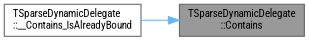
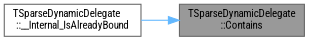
(73, 20) -> (73, 20)
